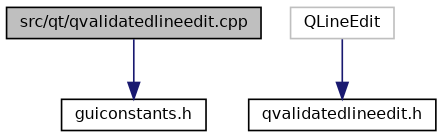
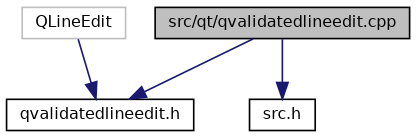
none -> (199, 65)
(134, 115) -> (282, 115)
